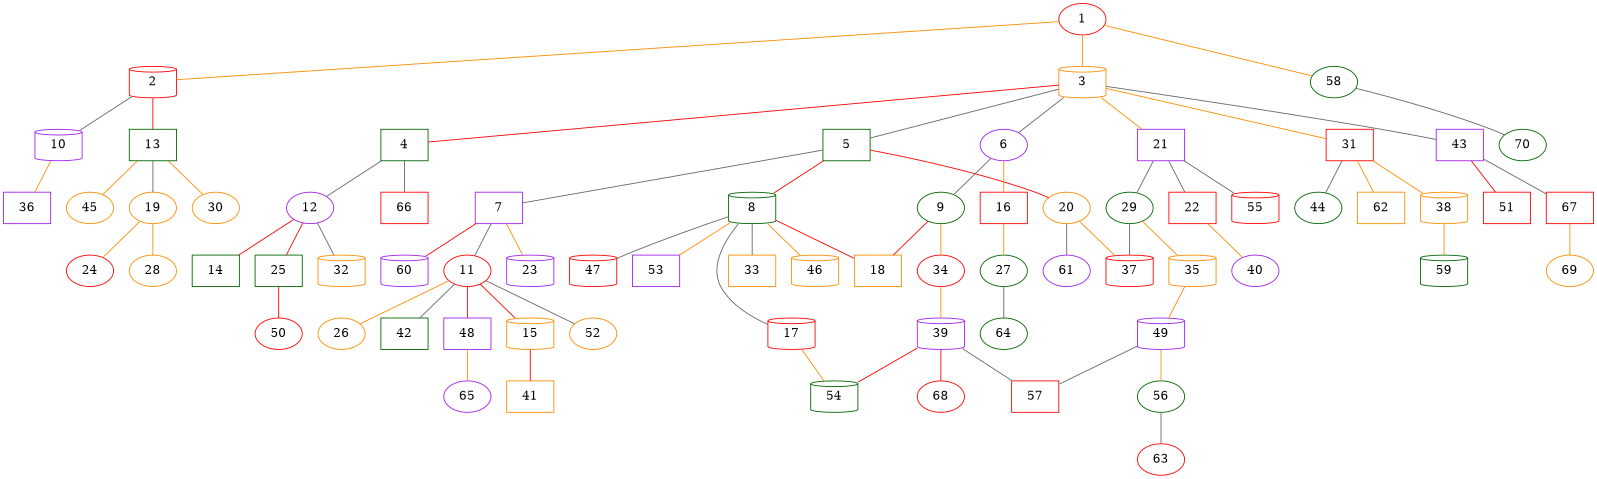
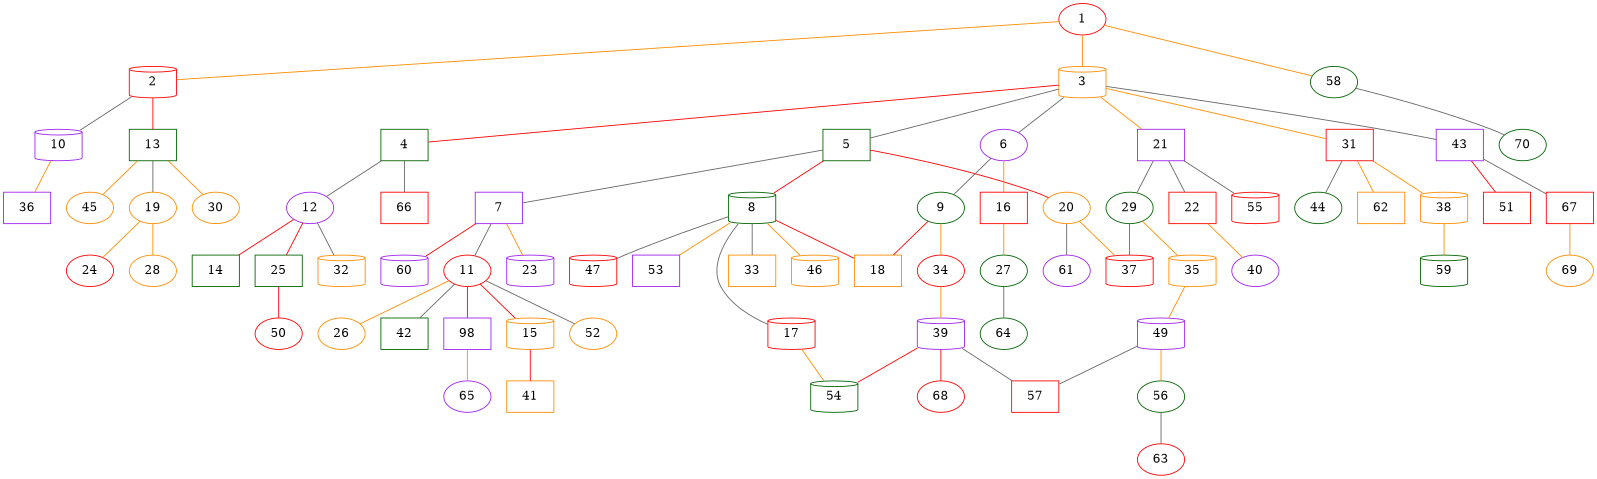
(467, 334) -> (467, 334)
